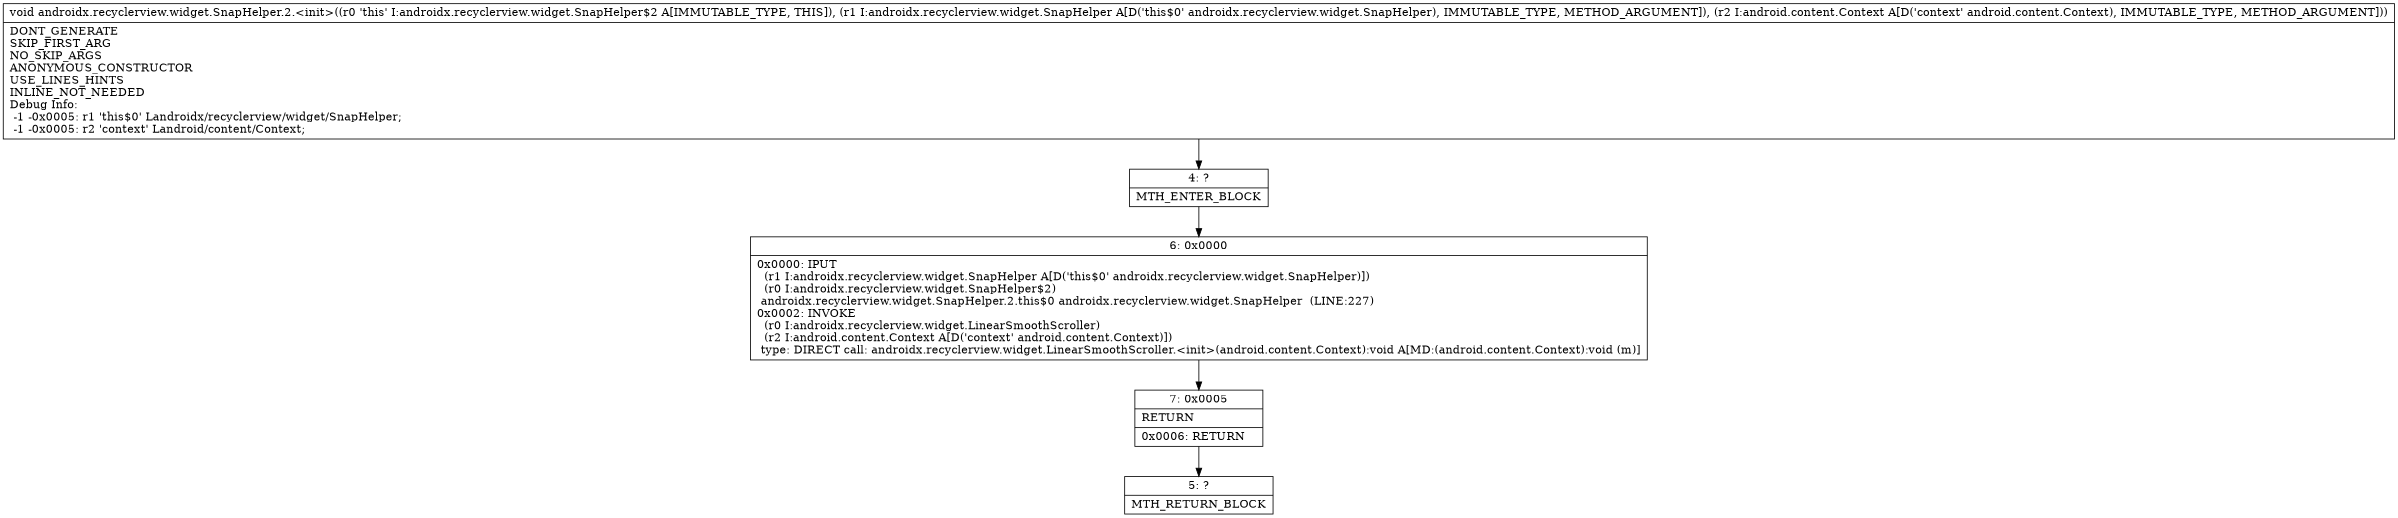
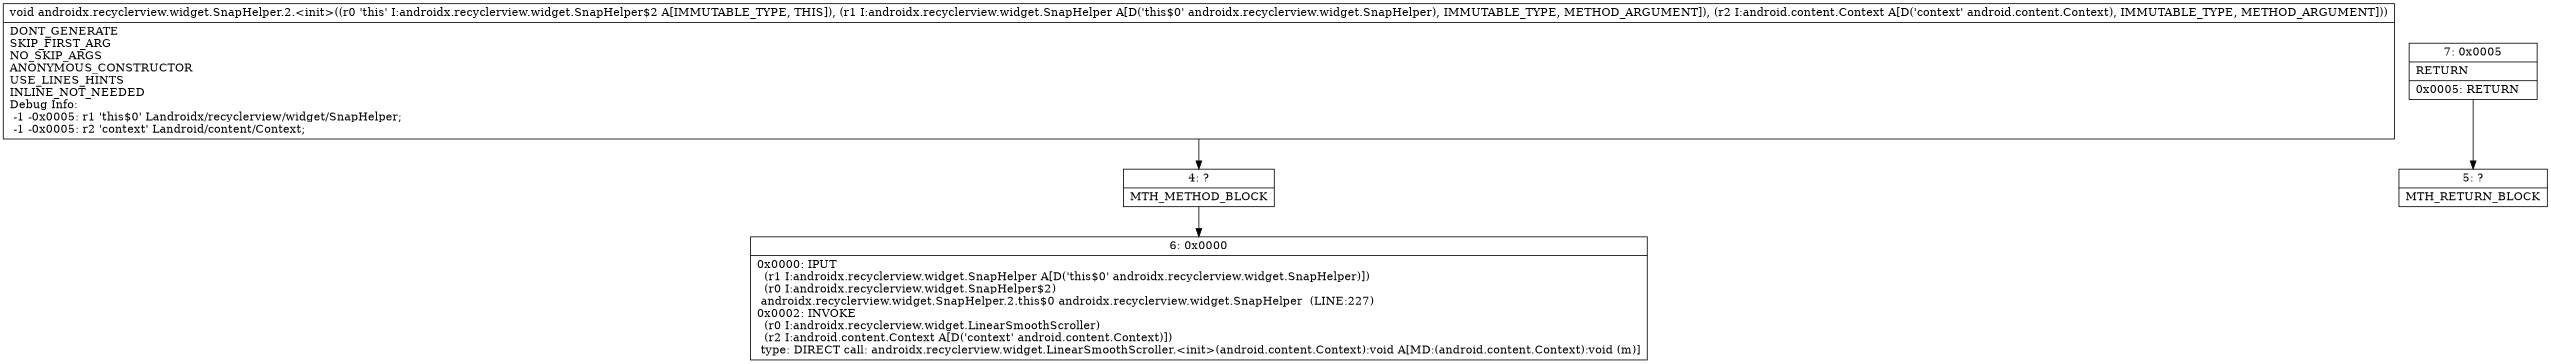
(1199, 197) -> (1199, 197)
(1199, 371) -> none
(1199, 437) -> (2473, 90)
